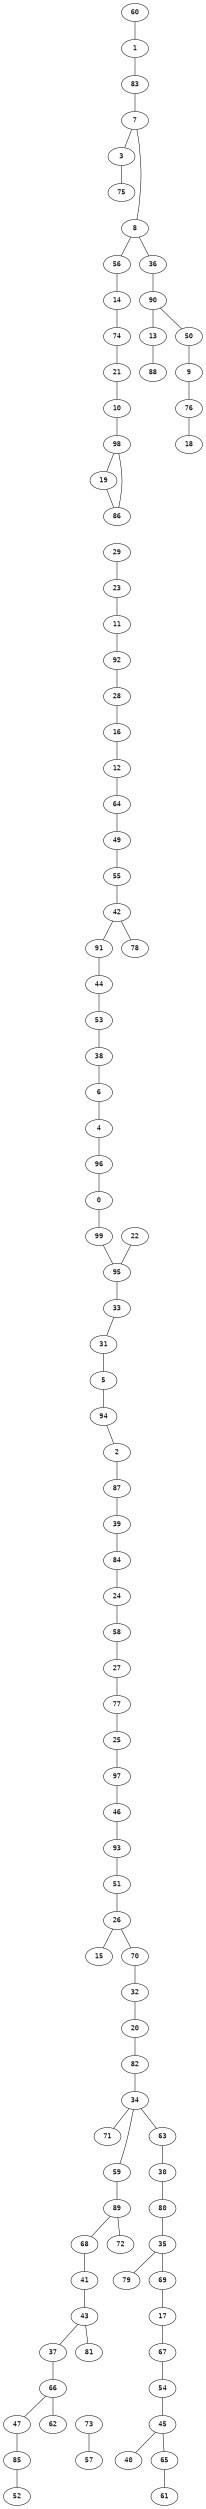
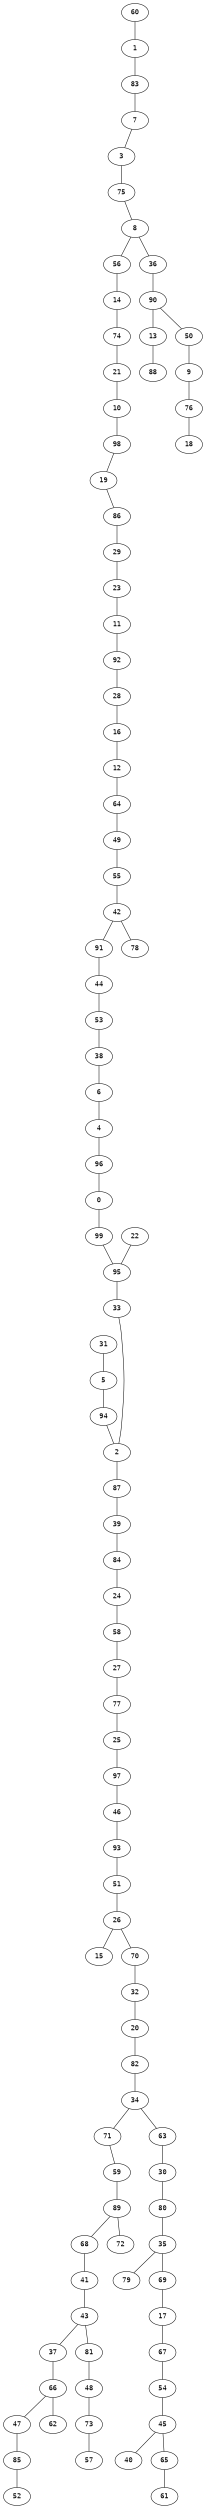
(141, 174) -> (128, 210)
(122, 480) -> (117, 535)
(110, 1326) -> (124, 1380)
(128, 2137) -> (112, 2155)
none -> (89, 2388)
